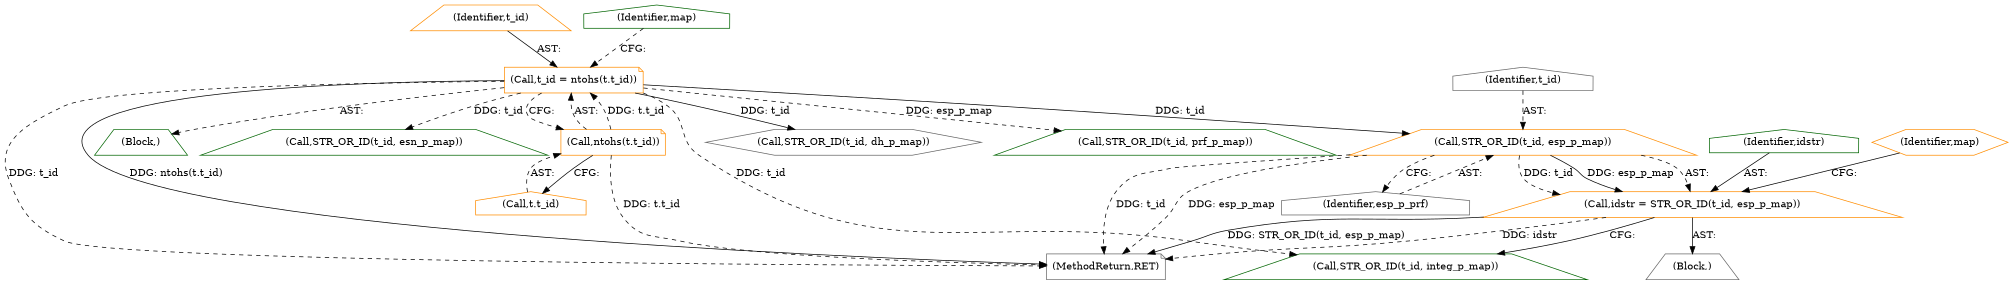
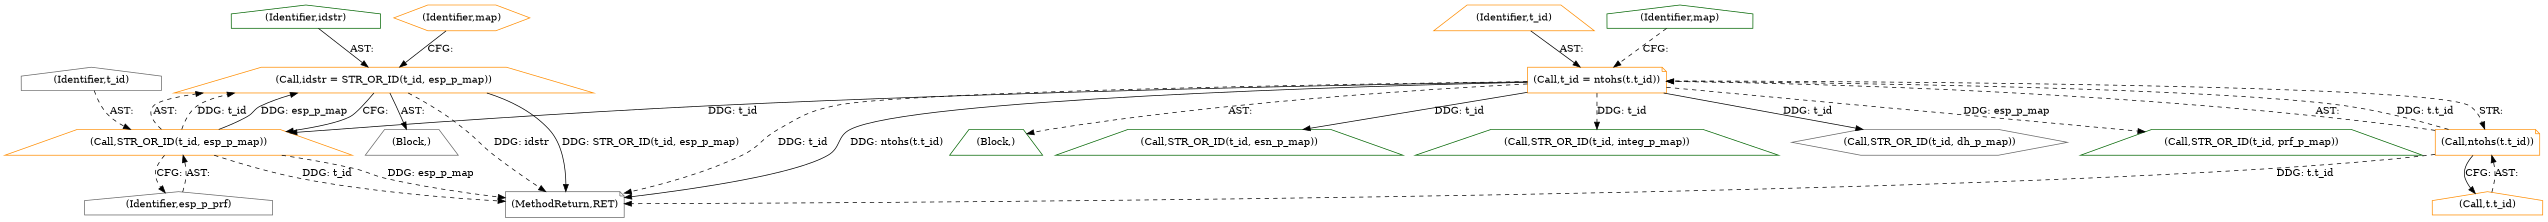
(466, 108) -> (1419, 110)
(543, 111) -> (2493, 111)
(1580, 238) -> (339, 121)
